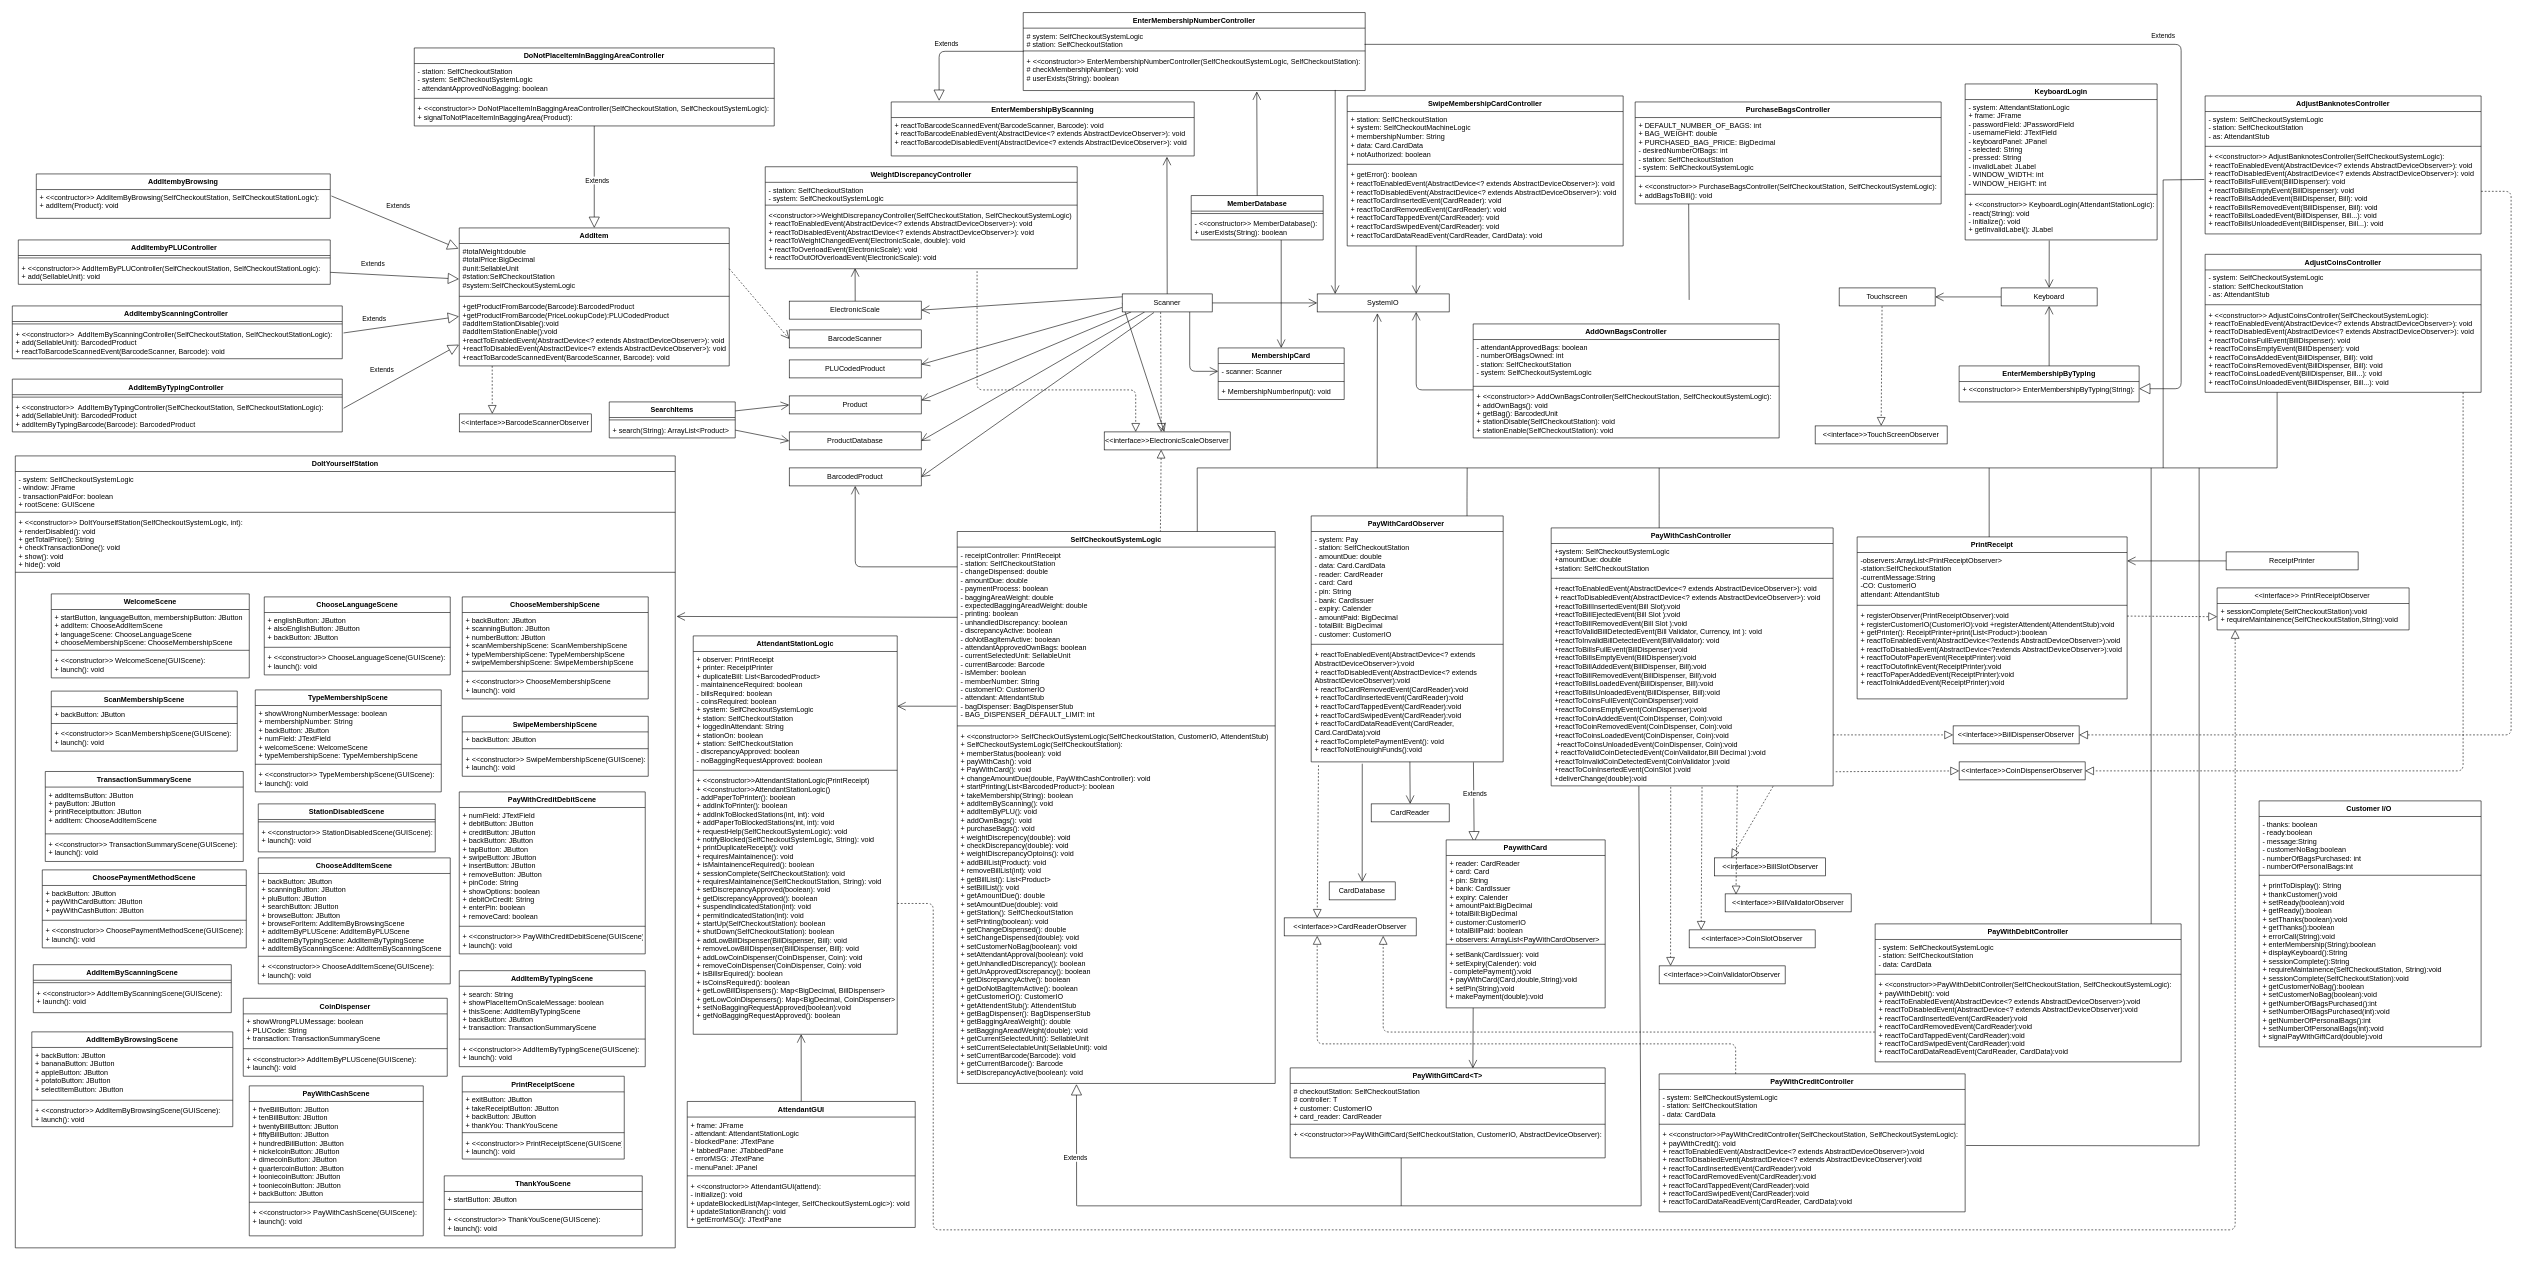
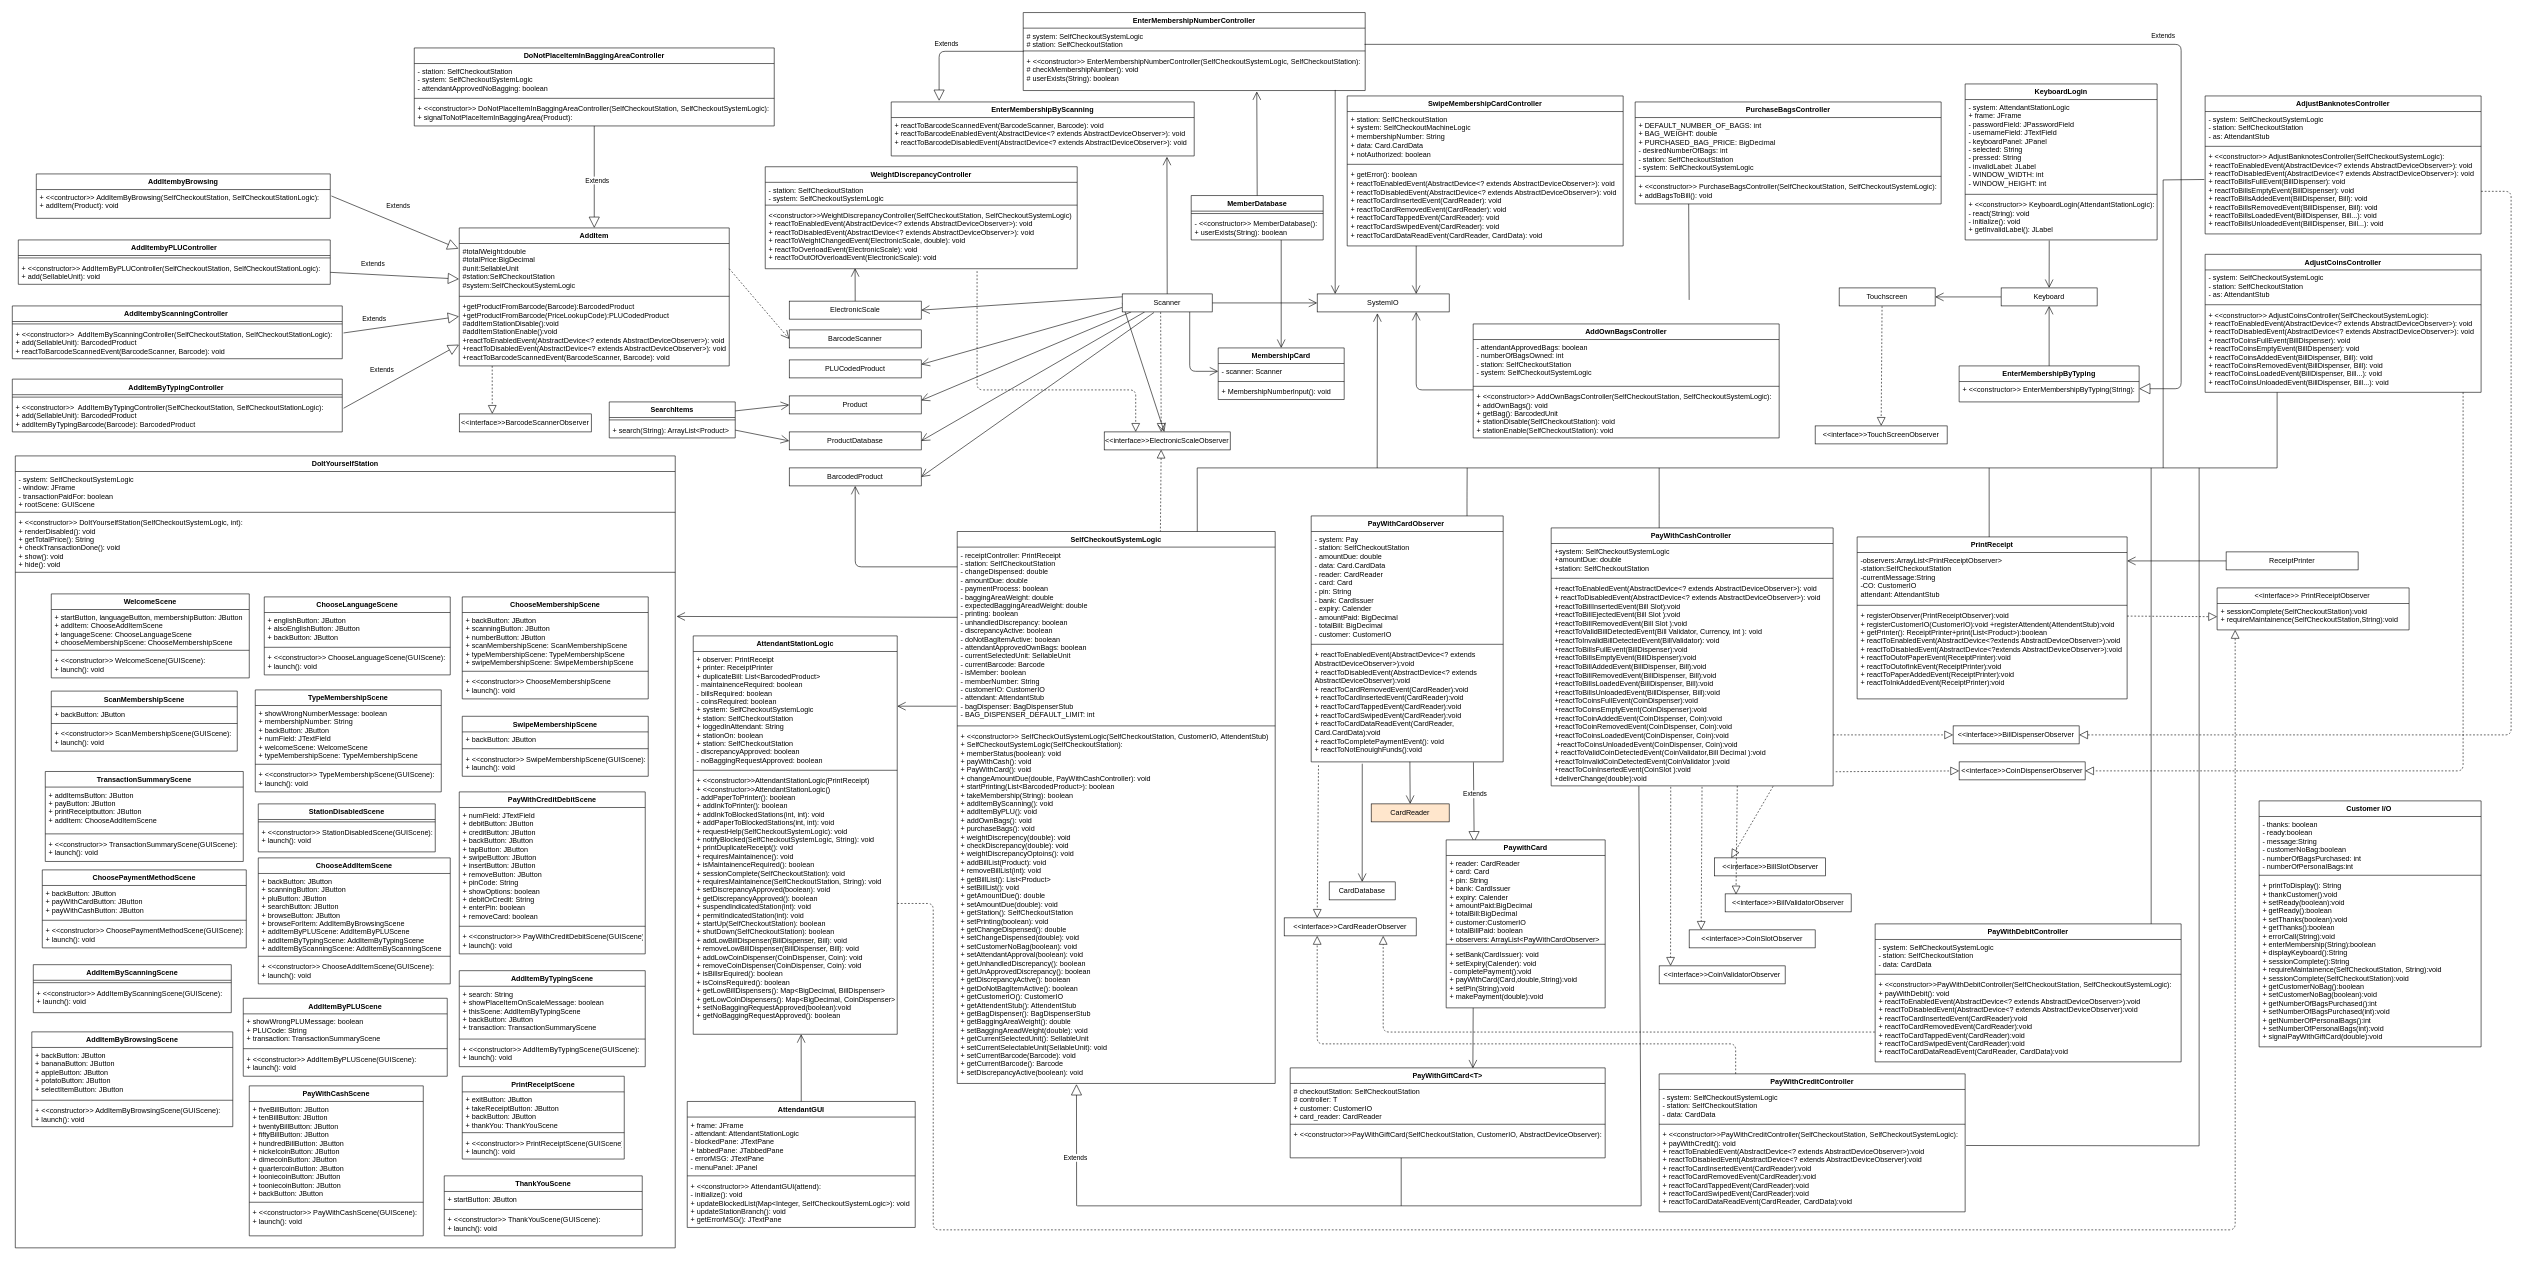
(1410, 813) -> (1410, 813)
(345, 1006) -> (345, 1006)
